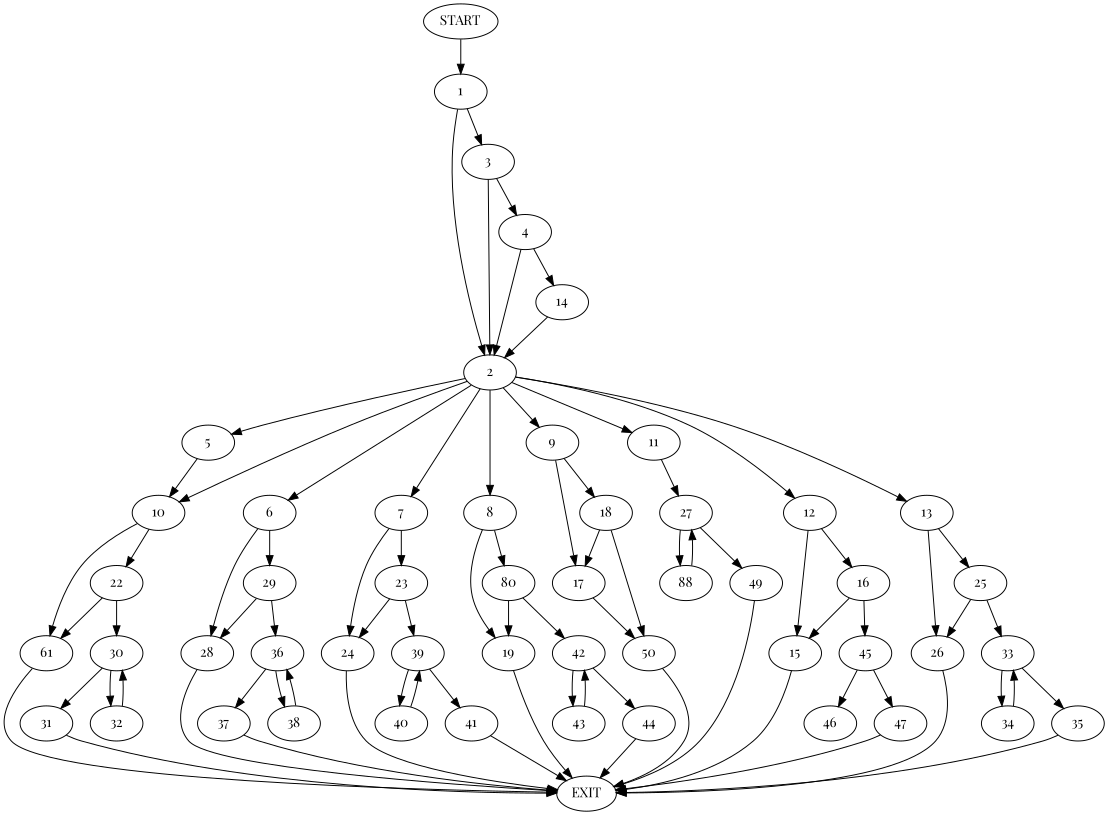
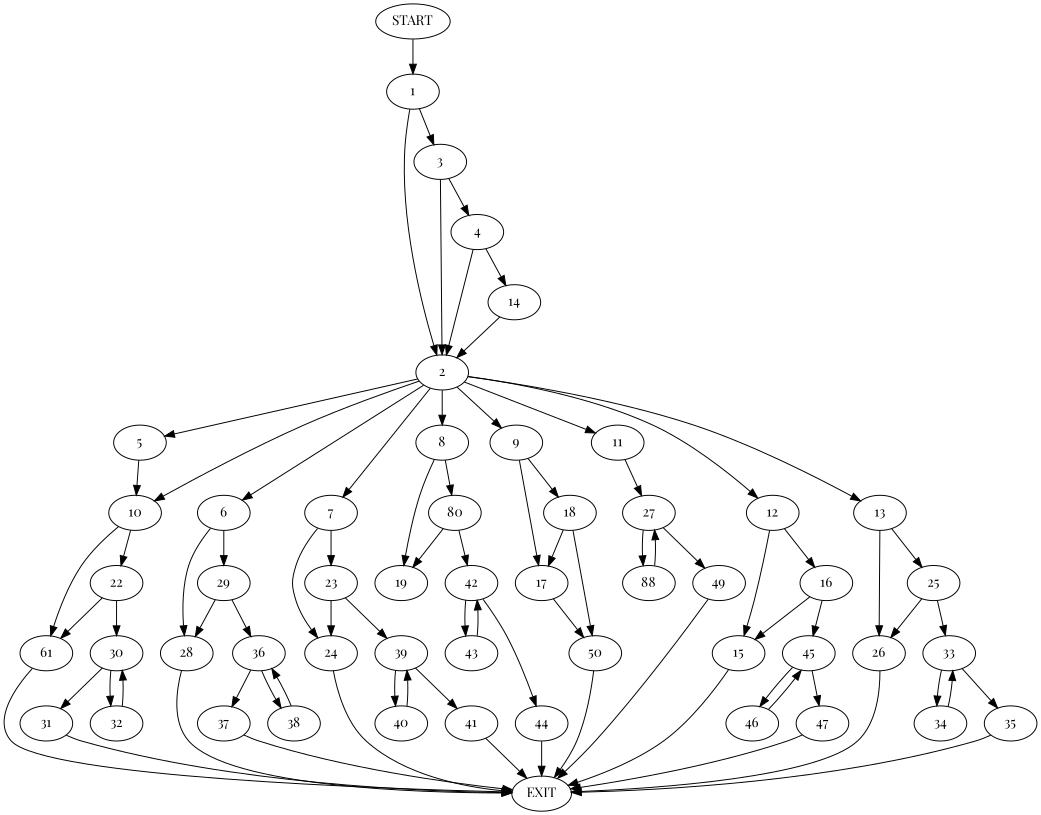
none -> (782, 694)
(534, 723) -> none
